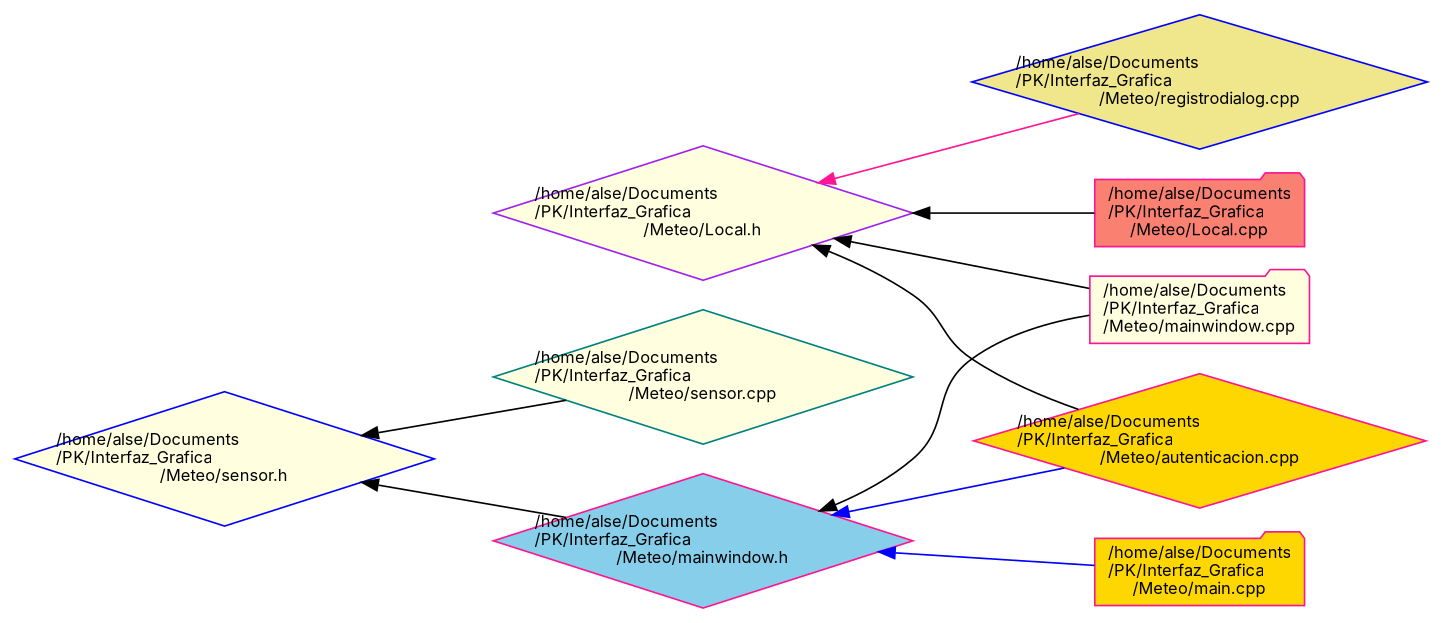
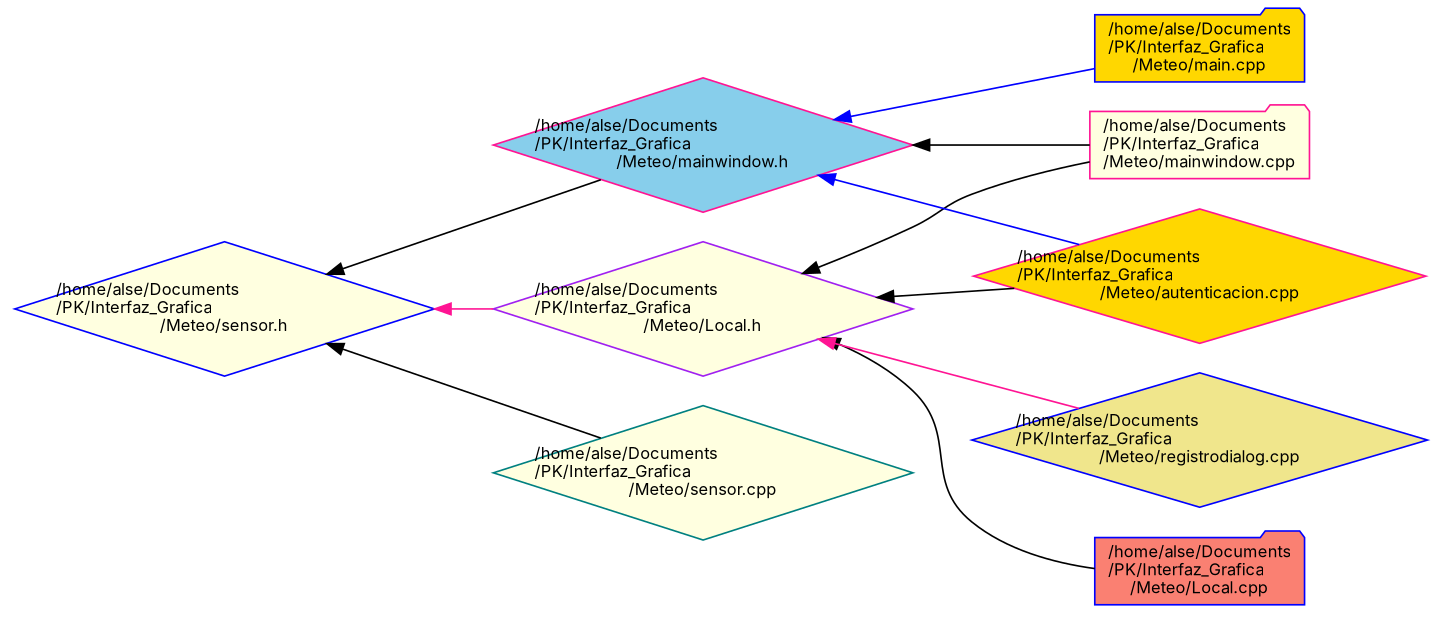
(1200, 213) -> (1200, 571)
none -> (472, 309)
(1200, 572) -> (1200, 48)
